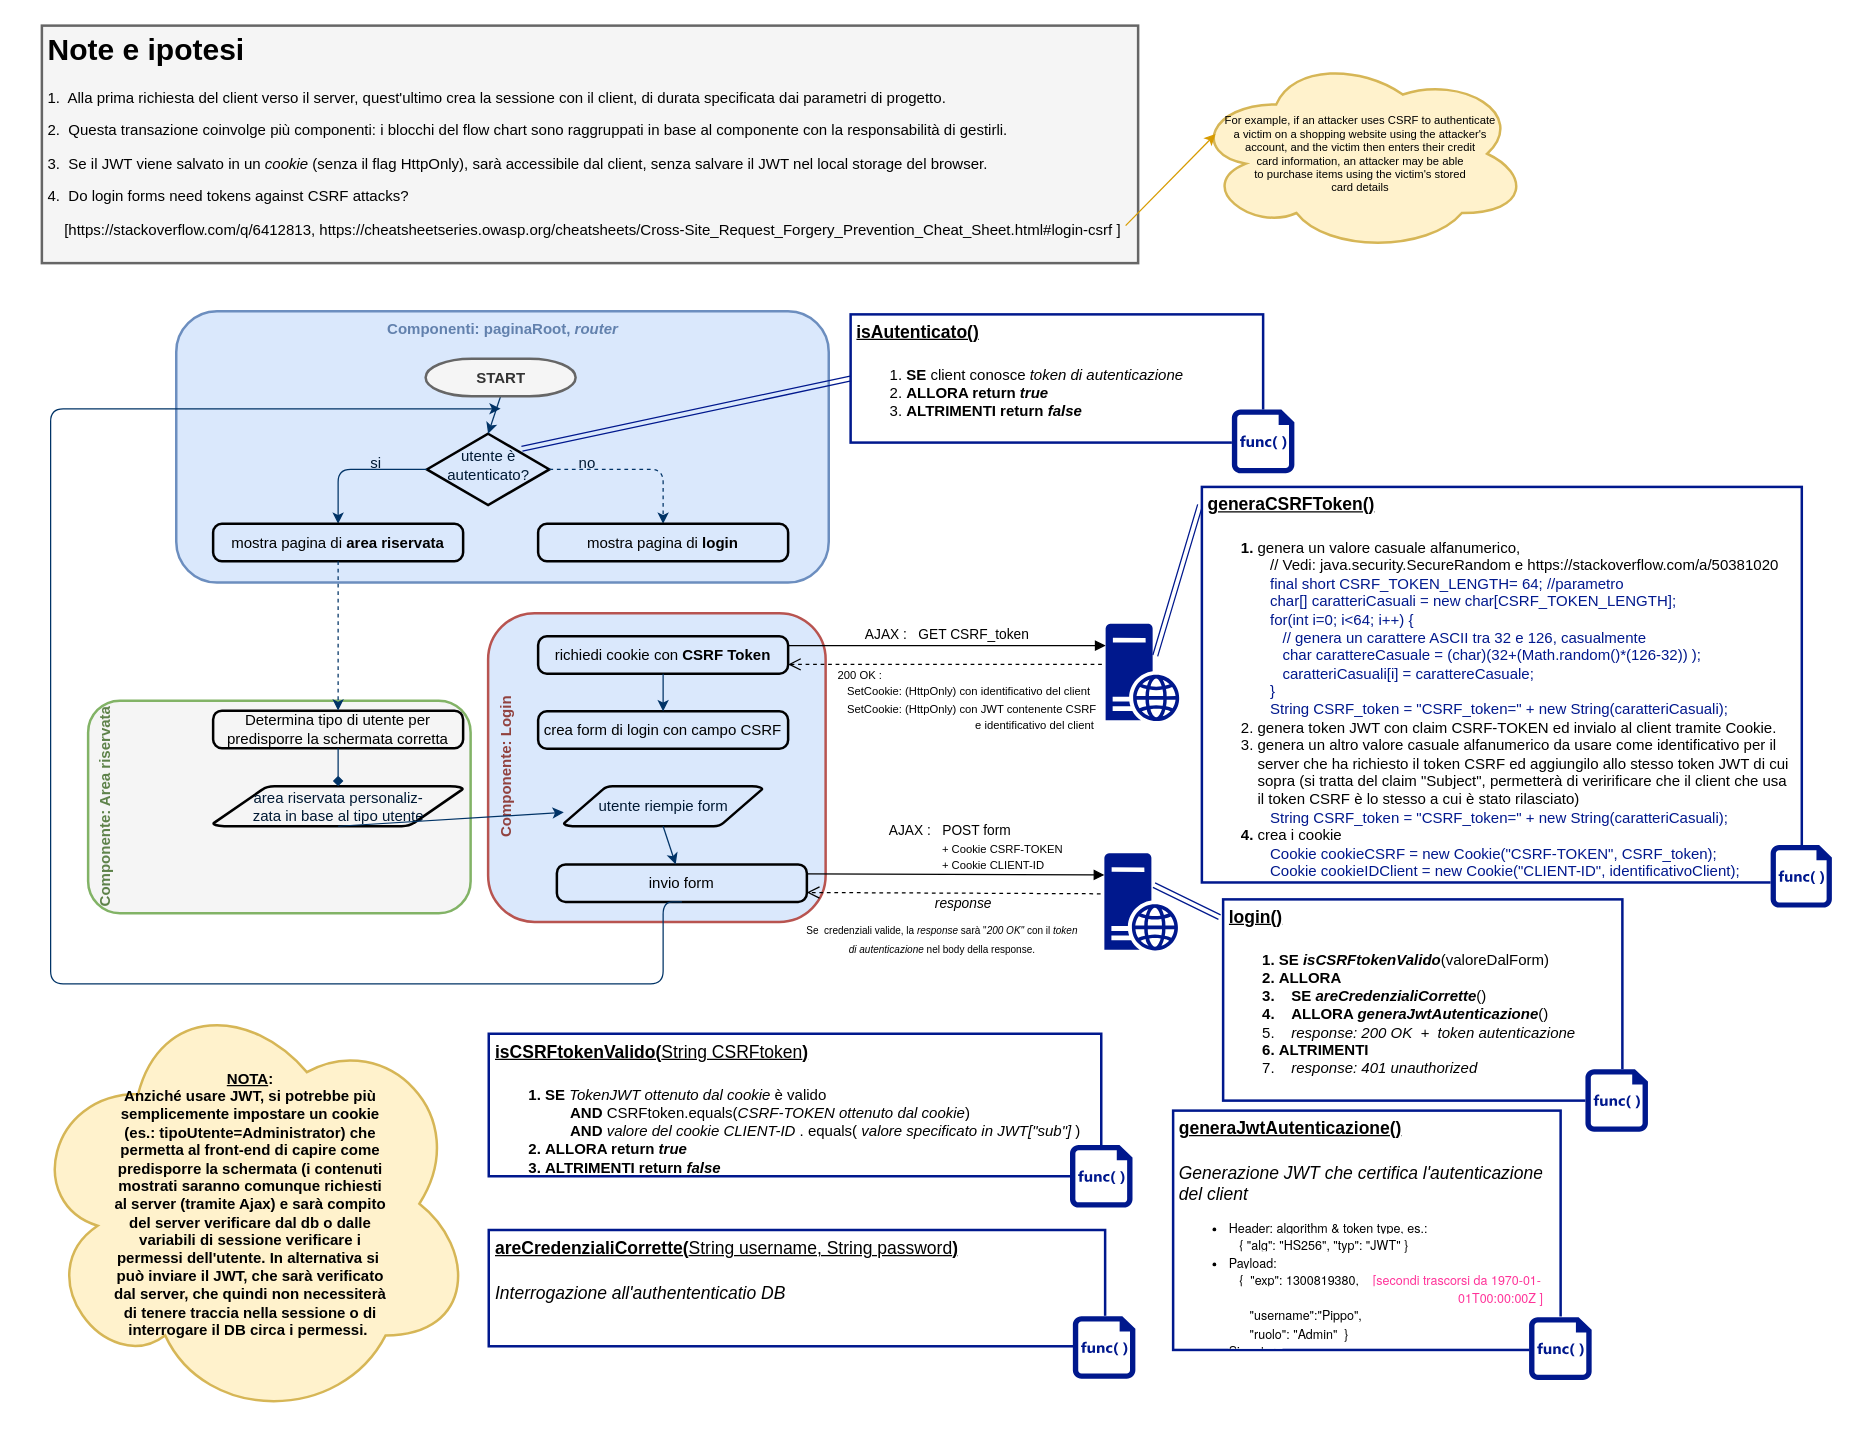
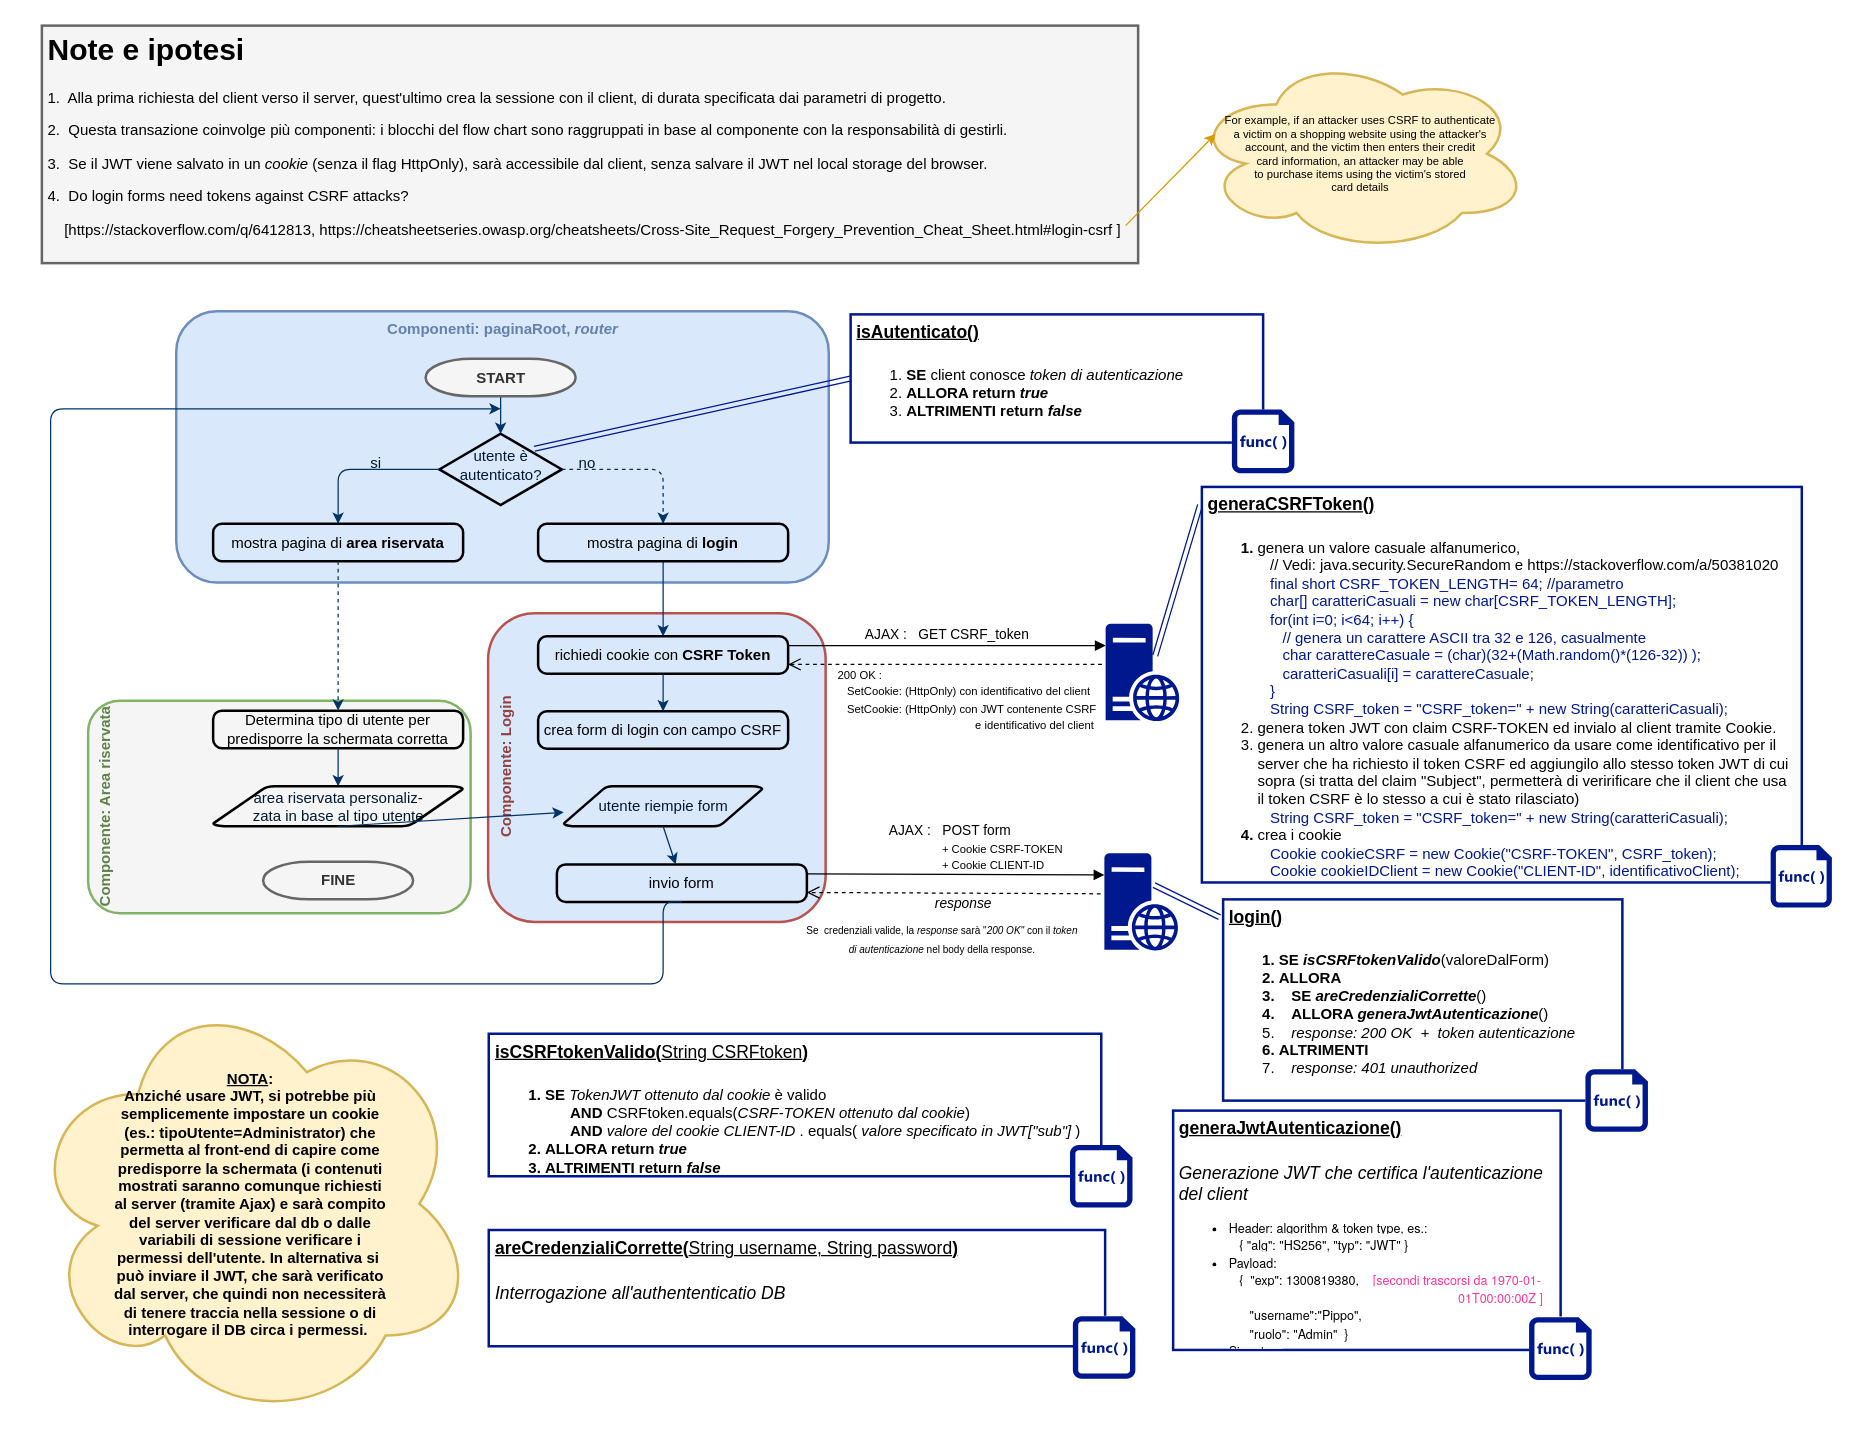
(488, 469) -> (501, 469)
none -> (663, 594)
(338, 775) -> (338, 776)
none -> (338, 881)
